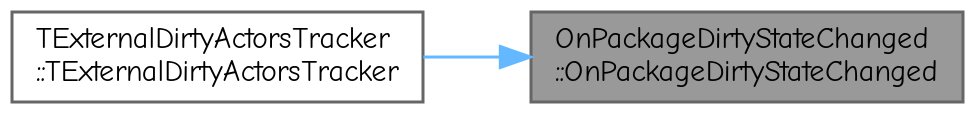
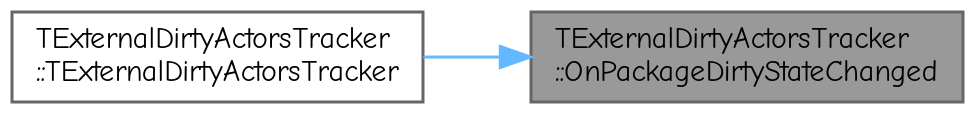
(747, 57) -> (747, 57)
